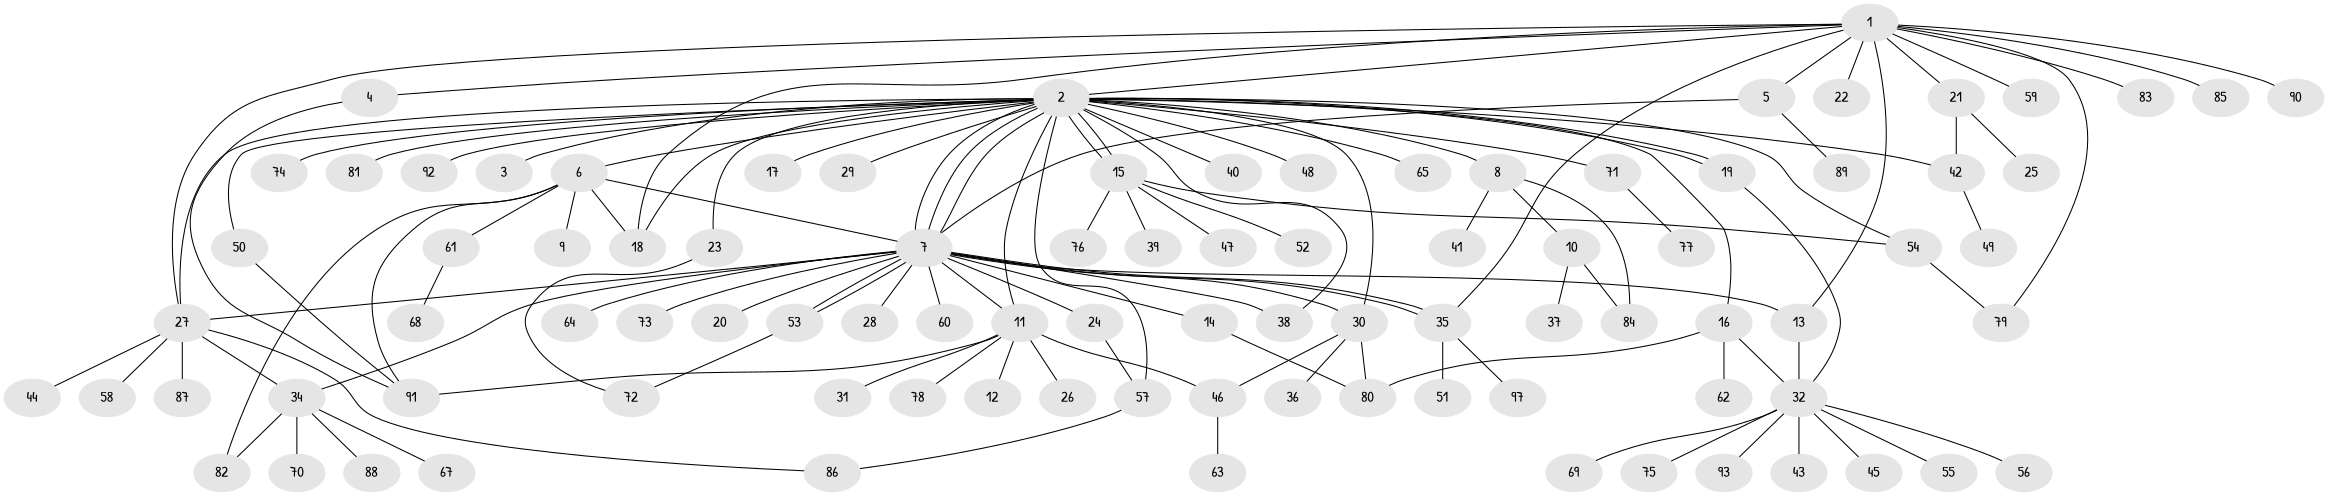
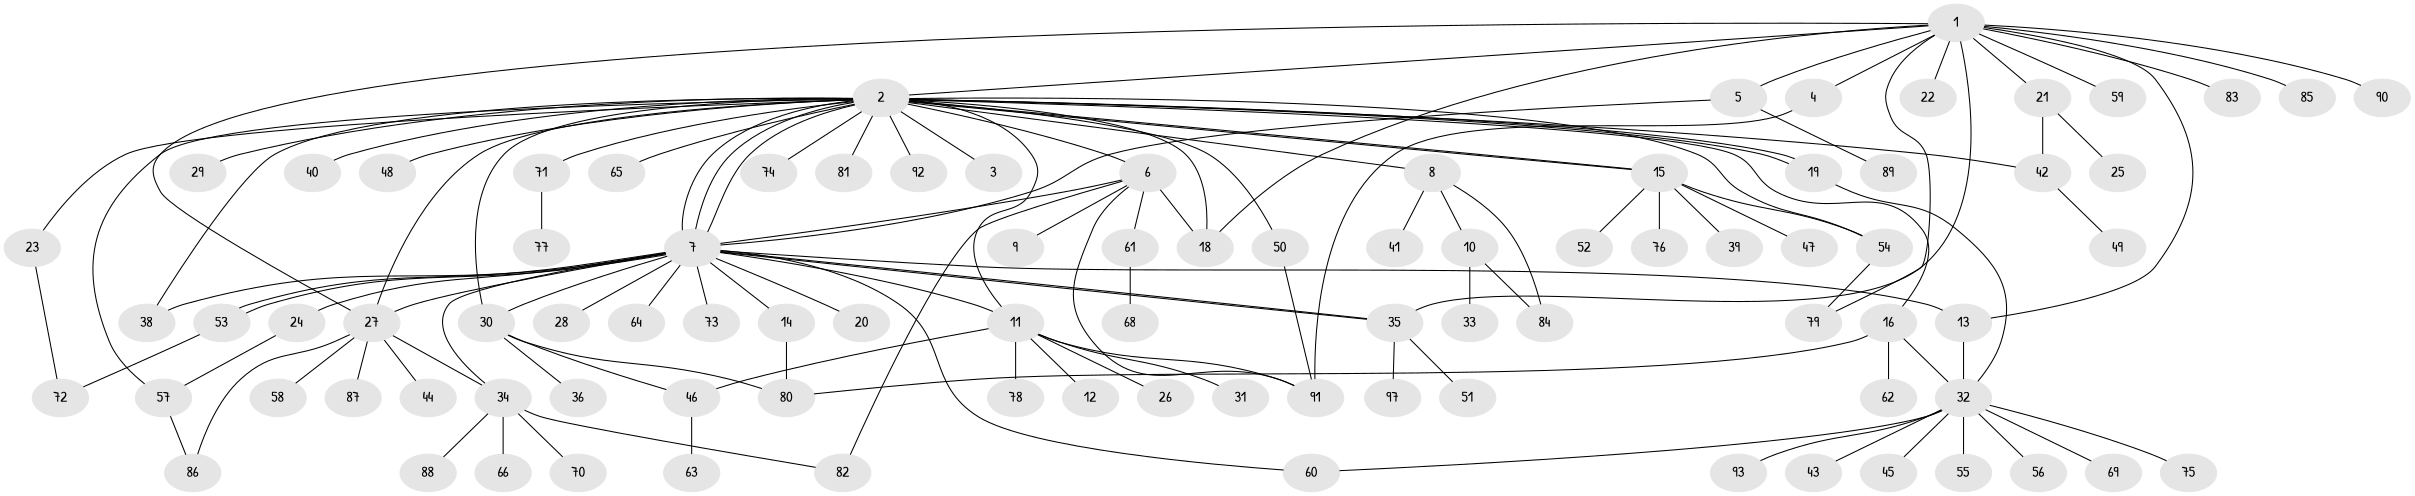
(773, 173) -> none
(1554, 323) -> (1470, 323)
none -> (1642, 452)
(447, 473) -> (503, 473)
